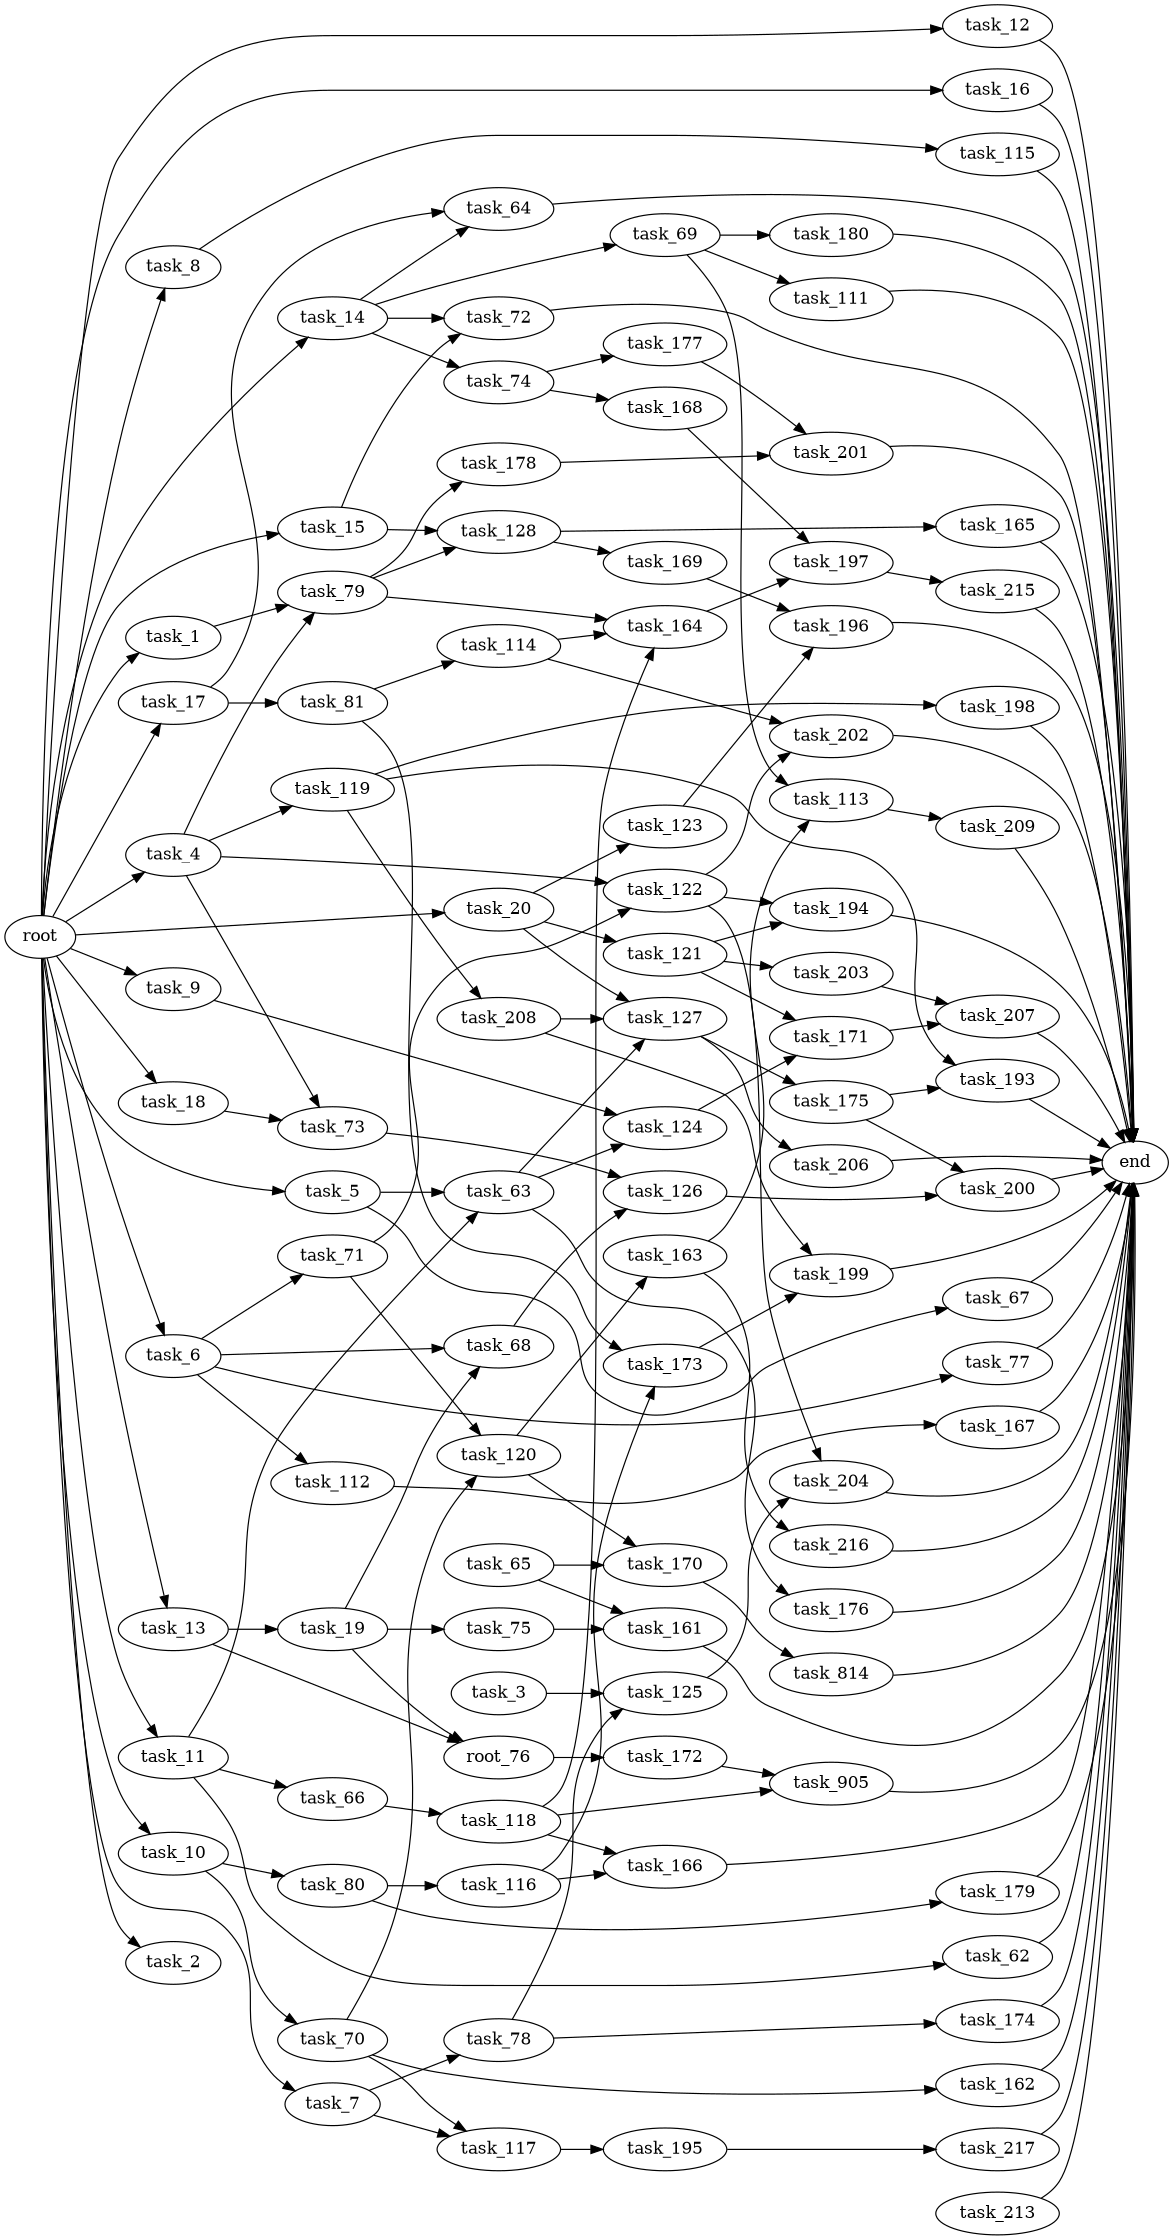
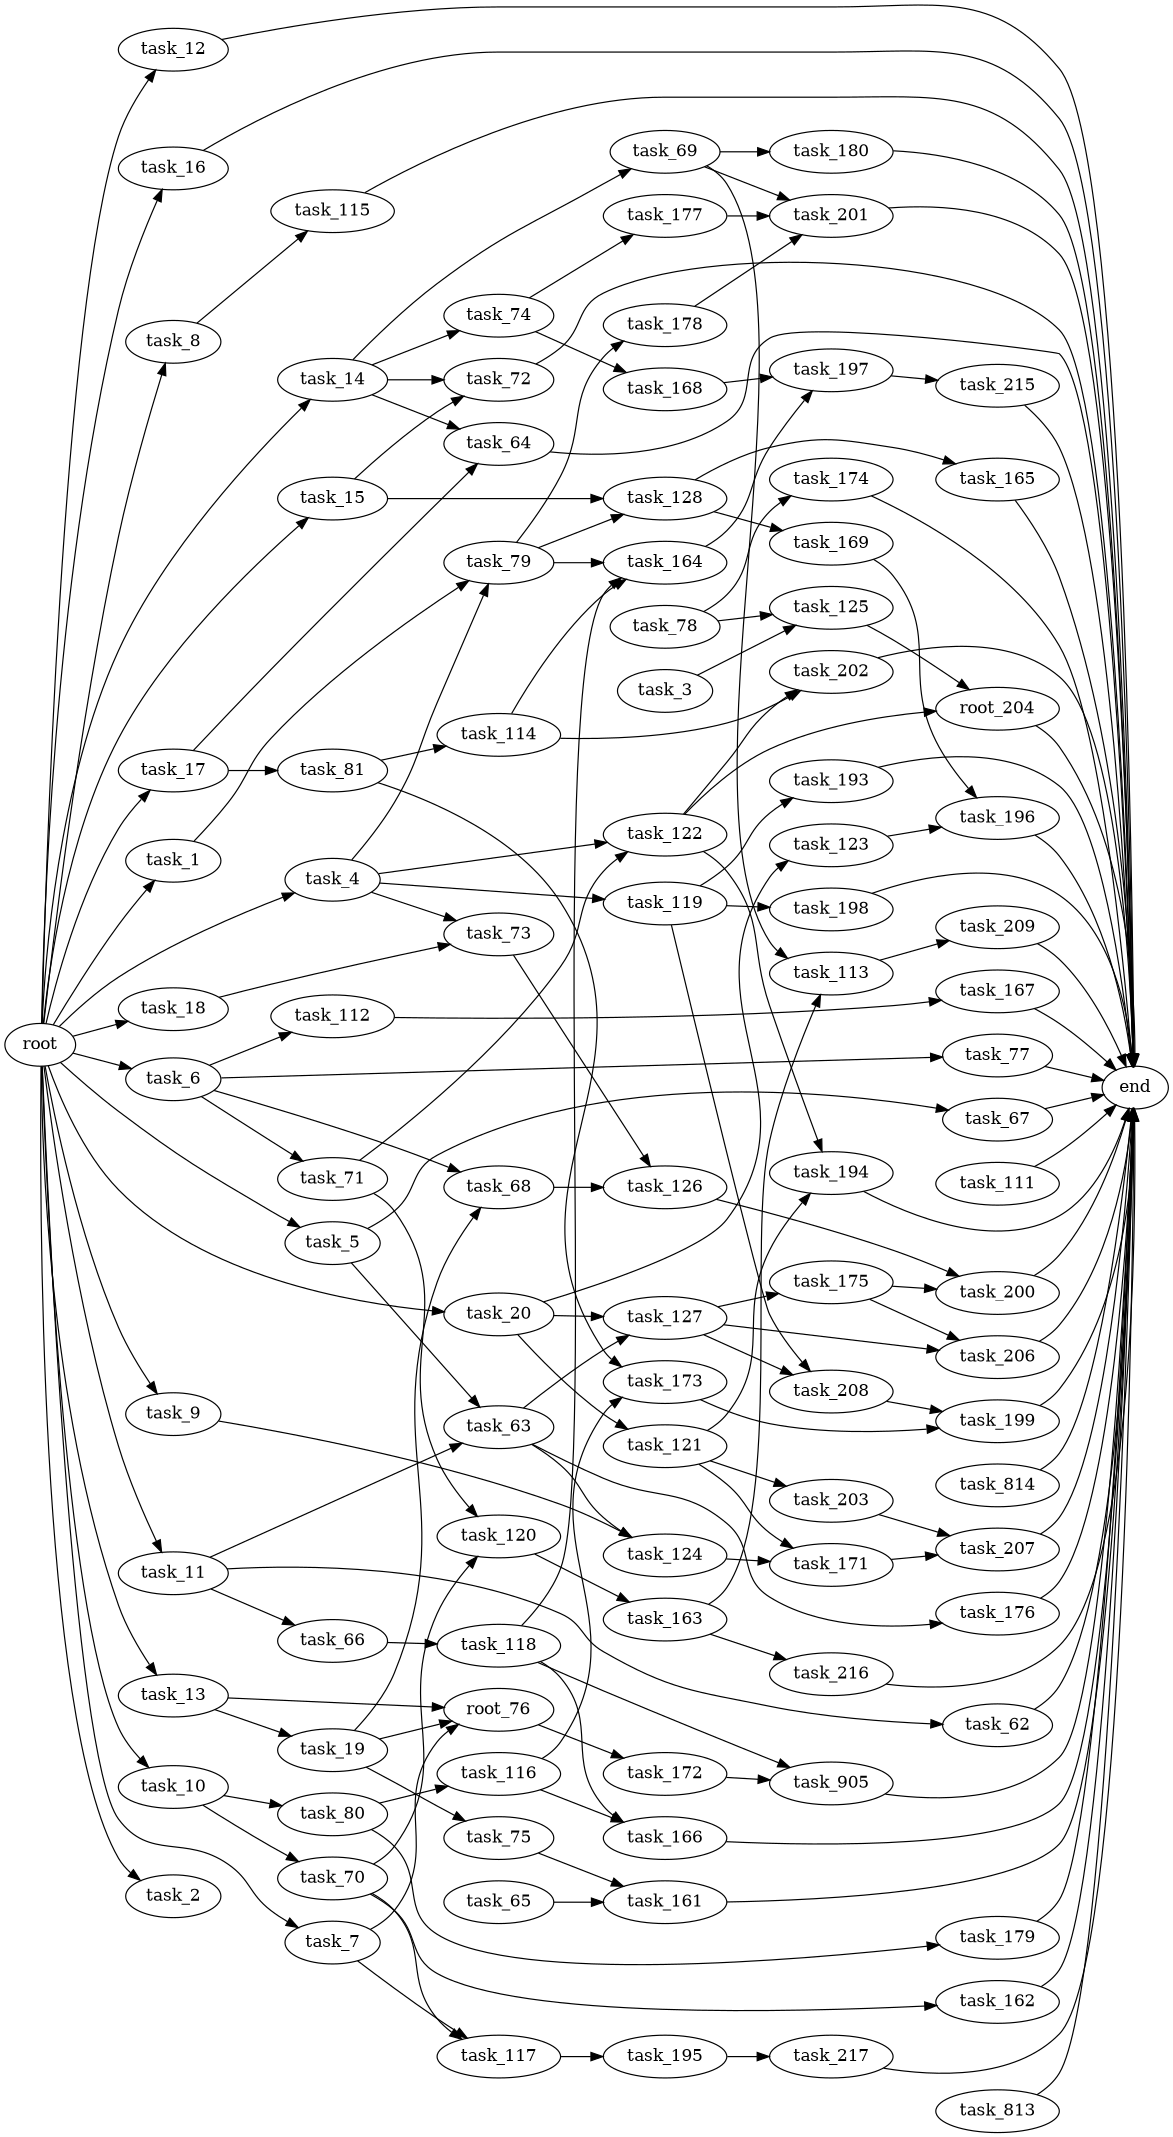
(741, 265) -> (741, 181)
(576, 1019) -> (743, 1352)
(908, 1092) -> (909, 1317)
(831, 1482) -> (998, 709)
(665, 1565) -> none
(411, 2074) -> (416, 1834)
(998, 2214) -> (998, 2111)
